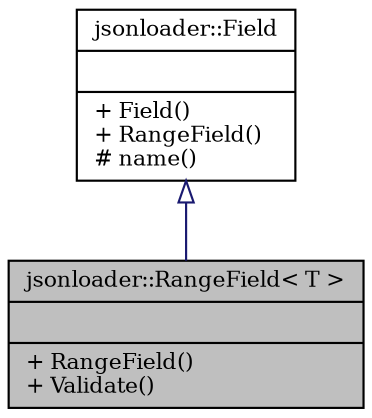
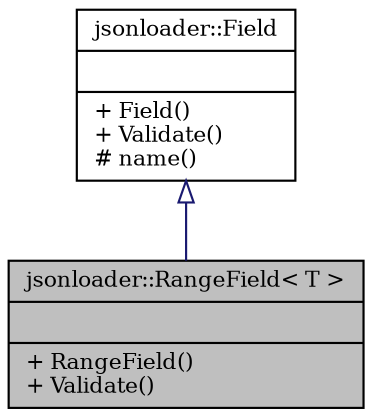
(179, 135) -> (159, 135)
